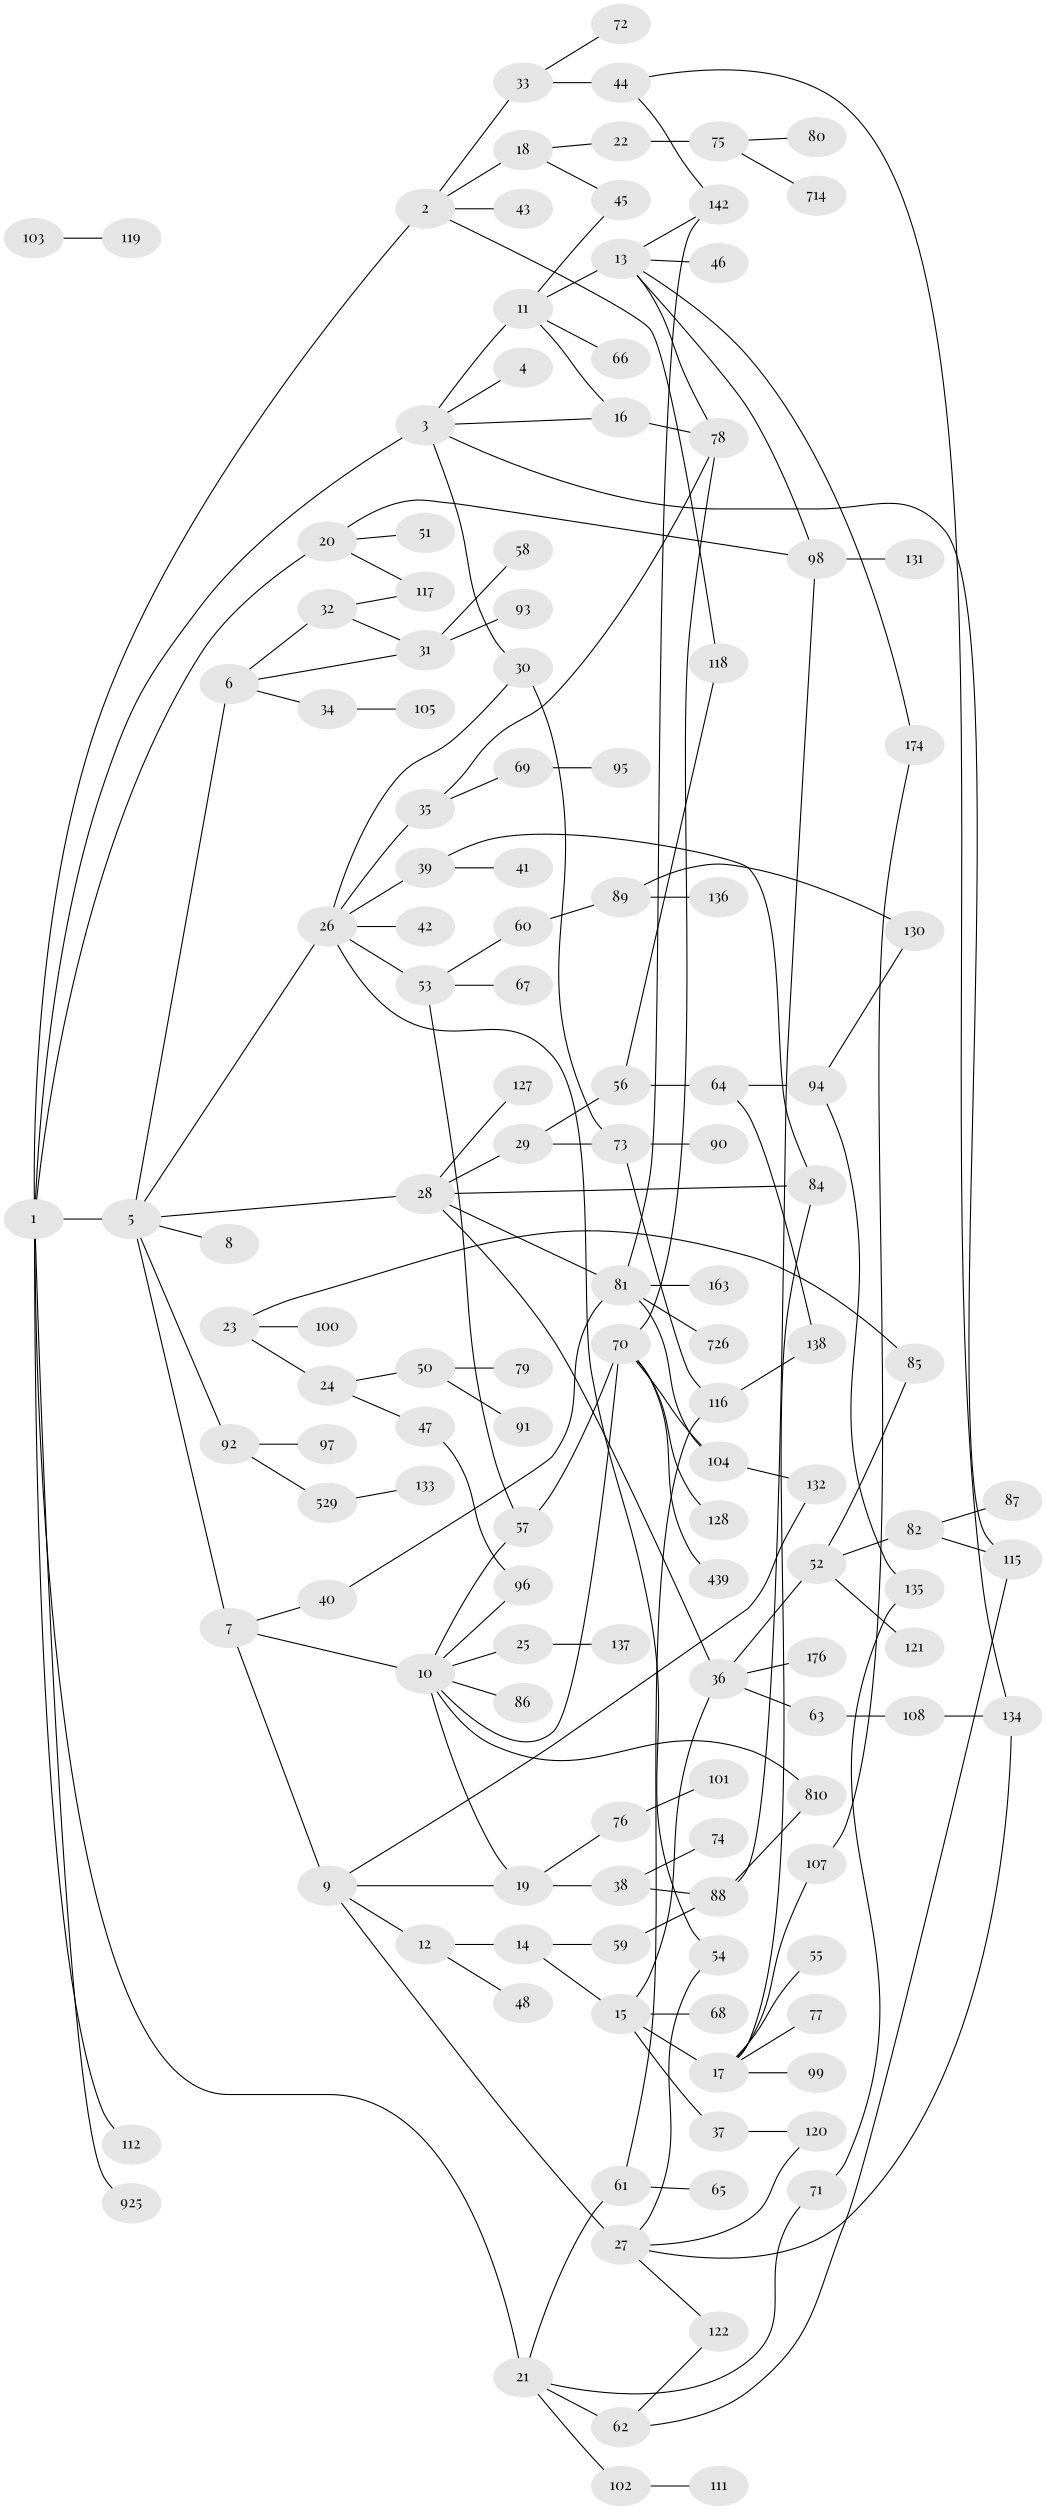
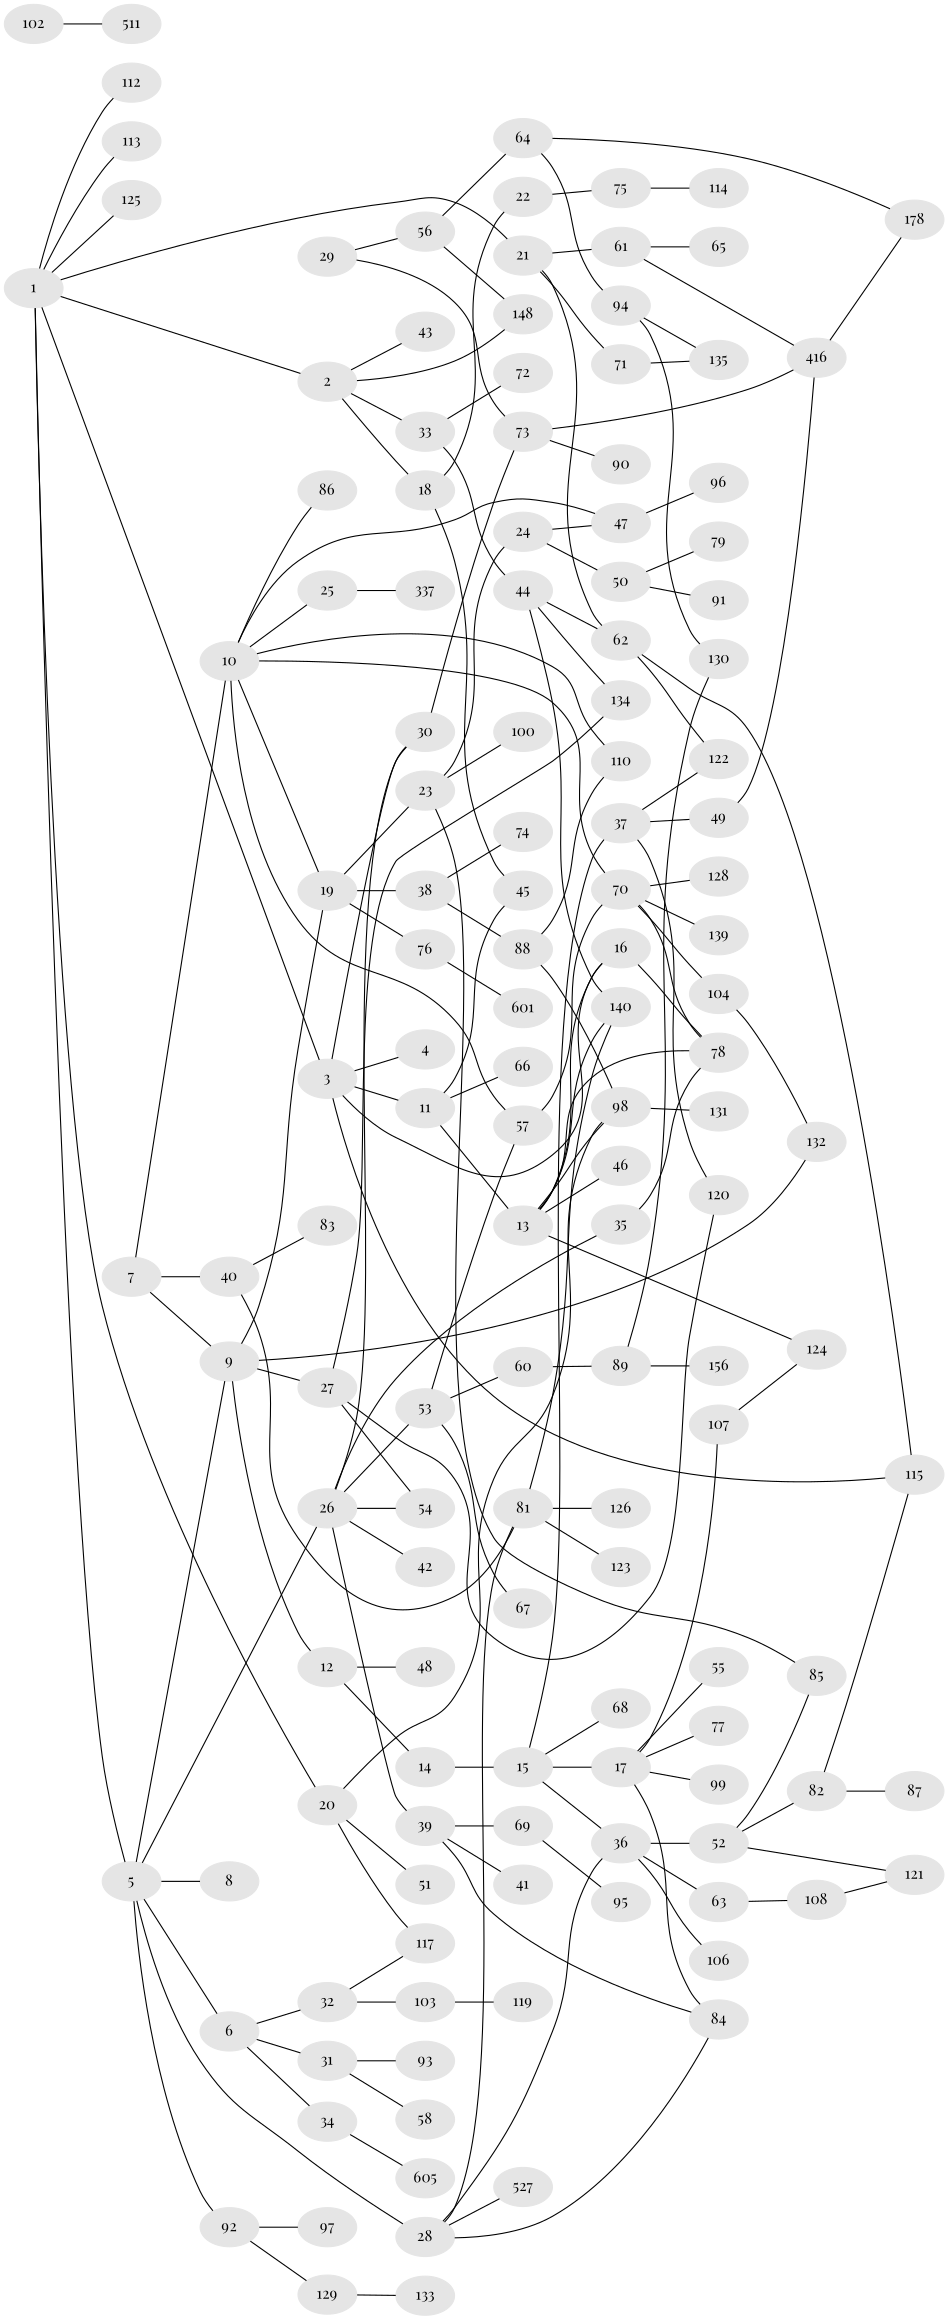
(817, 137) -> none
none -> (132, 141)
(817, 196) -> (719, 188)
(719, 204) -> (621, 1007)
(572, 363) -> (571, 1080)
none -> (572, 616)
(376, 630) -> (376, 2002)
(719, 663) -> (523, 314)
(425, 709) -> (425, 2178)
(915, 745) -> (817, 1350)
(474, 788) -> (474, 1826)
none -> (719, 818)
none -> (384, 832)
(719, 897) -> (719, 1366)
(523, 1085) -> (523, 2187)
(474, 1169) -> none
none -> (327, 1226)
(719, 1285) -> (621, 1567)
(719, 1344) -> (621, 1508)
(817, 1344) -> (915, 220)
(670, 1373) -> none
(719, 1403) -> (817, 358)
(181, 1424) -> (181, 1622)
(327, 1503) -> (327, 2295)
(719, 1579) -> (719, 935)
(474, 1630) -> (396, 532)
(621, 1644) -> (425, 591)
(817, 1657) -> (719, 1961)
(964, 1716) -> (866, 1887)
(719, 1779) -> (523, 1008)
(817, 1795) -> (621, 761)
(621, 1944) -> none
(132, 2203) -> (132, 200)
(670, 2288) -> (670, 791)
(570, 2433) -> none
(719, 2486) -> (132, 24)
